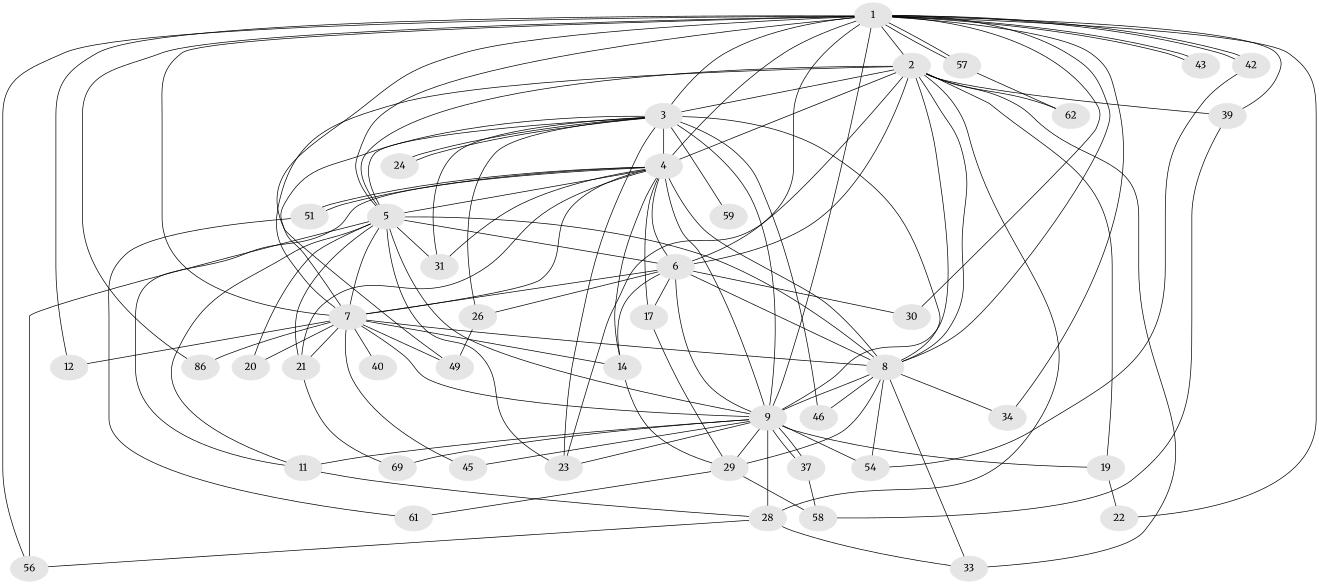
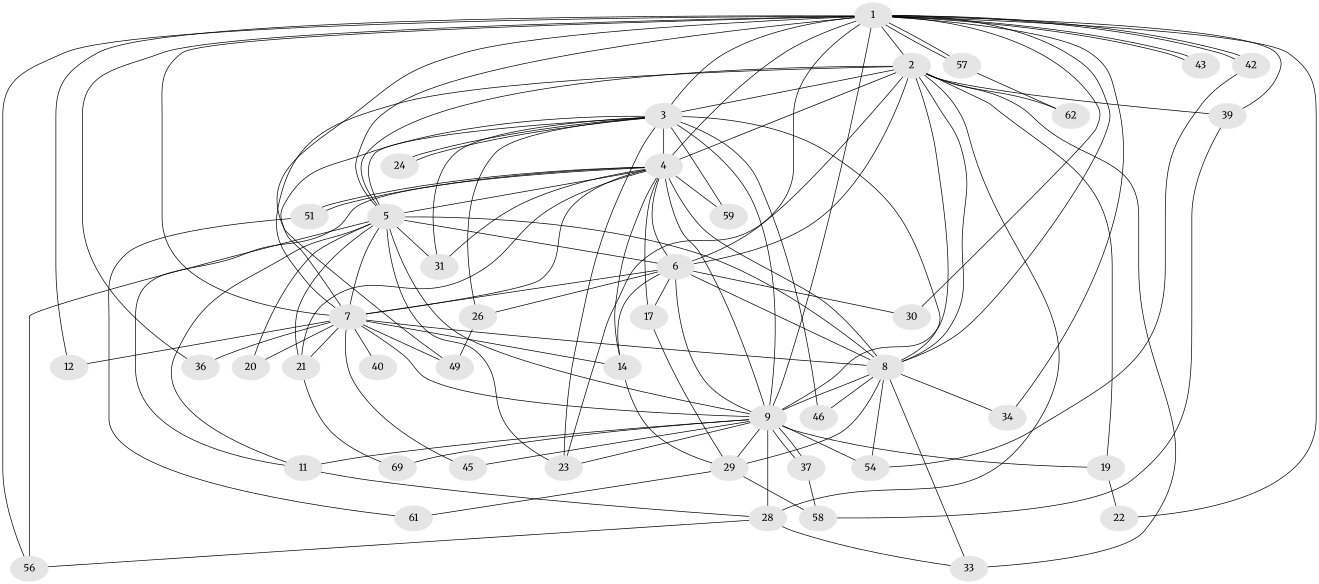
none -> (696, 191)
(201, 367) -> (201, 367)
